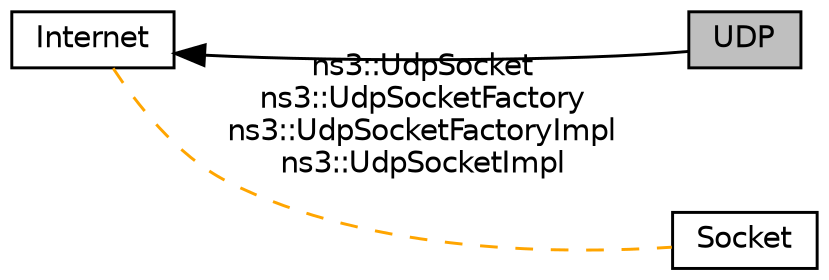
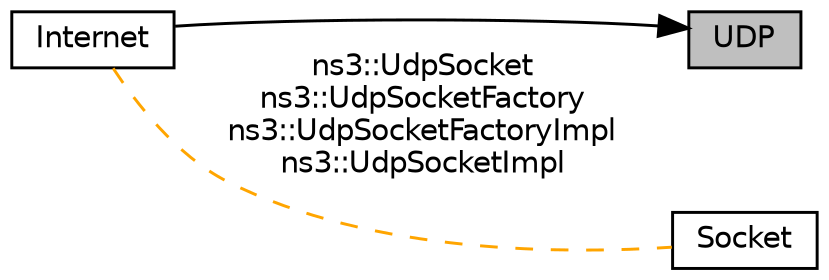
(447, 60) -> (417, 20)
